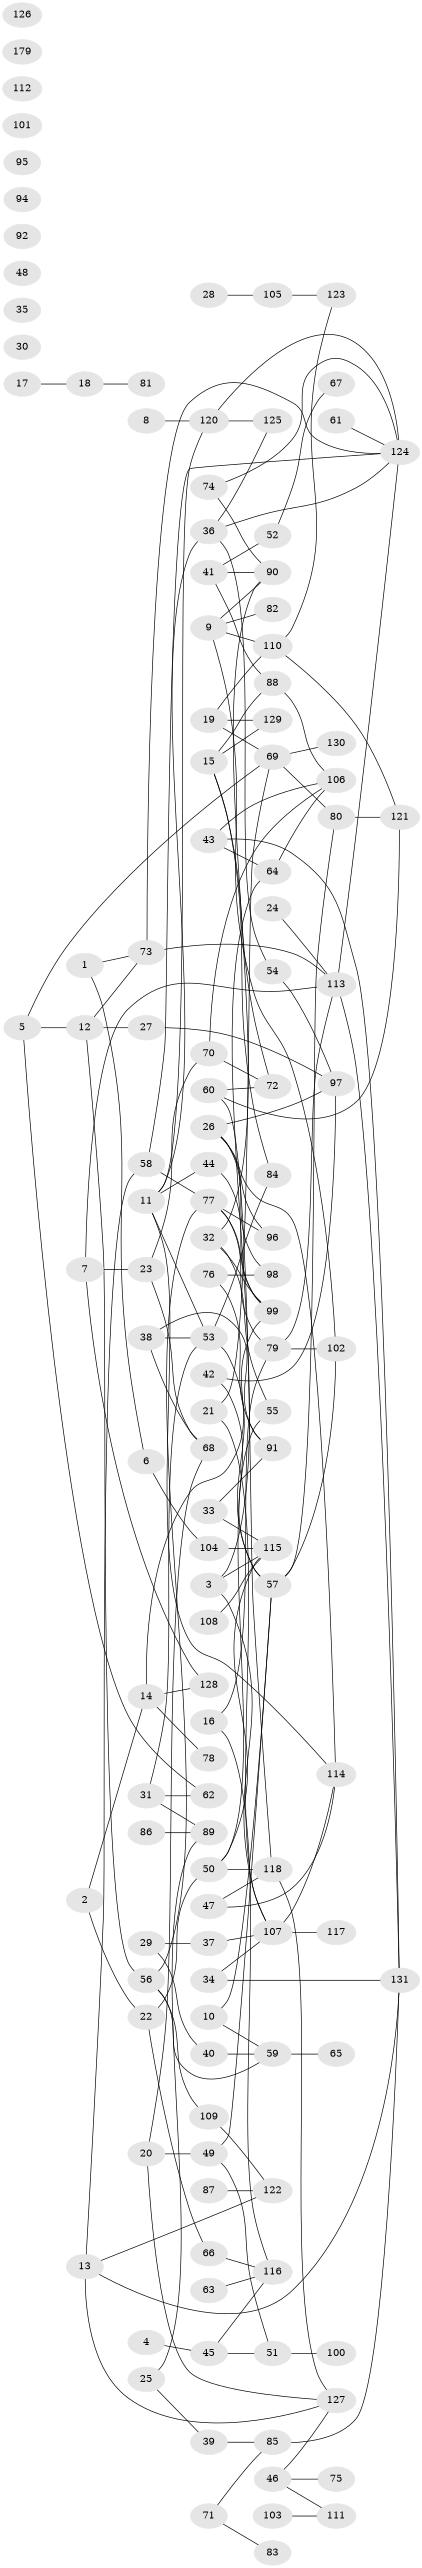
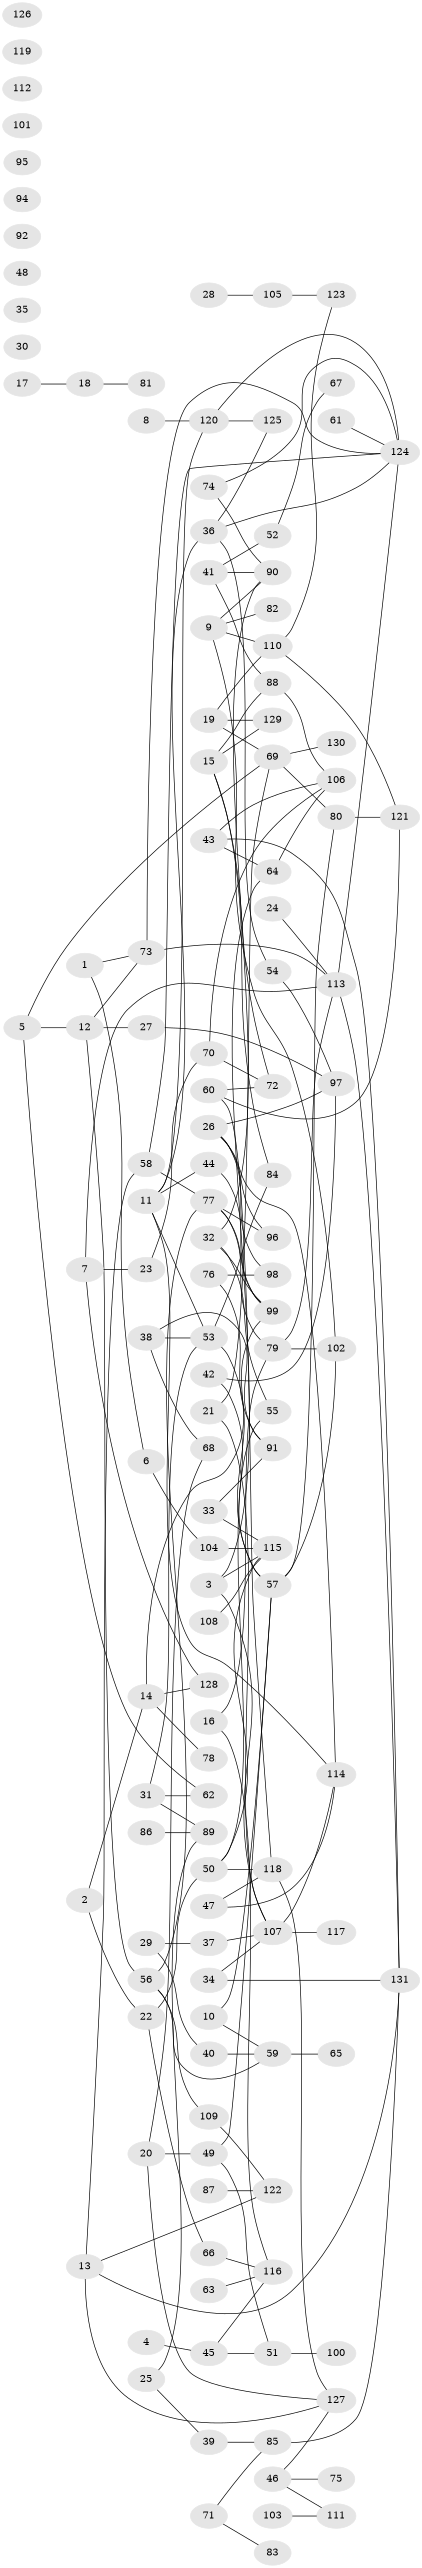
(22, 52) -> (22, 52)
(173, 1378) -> none
